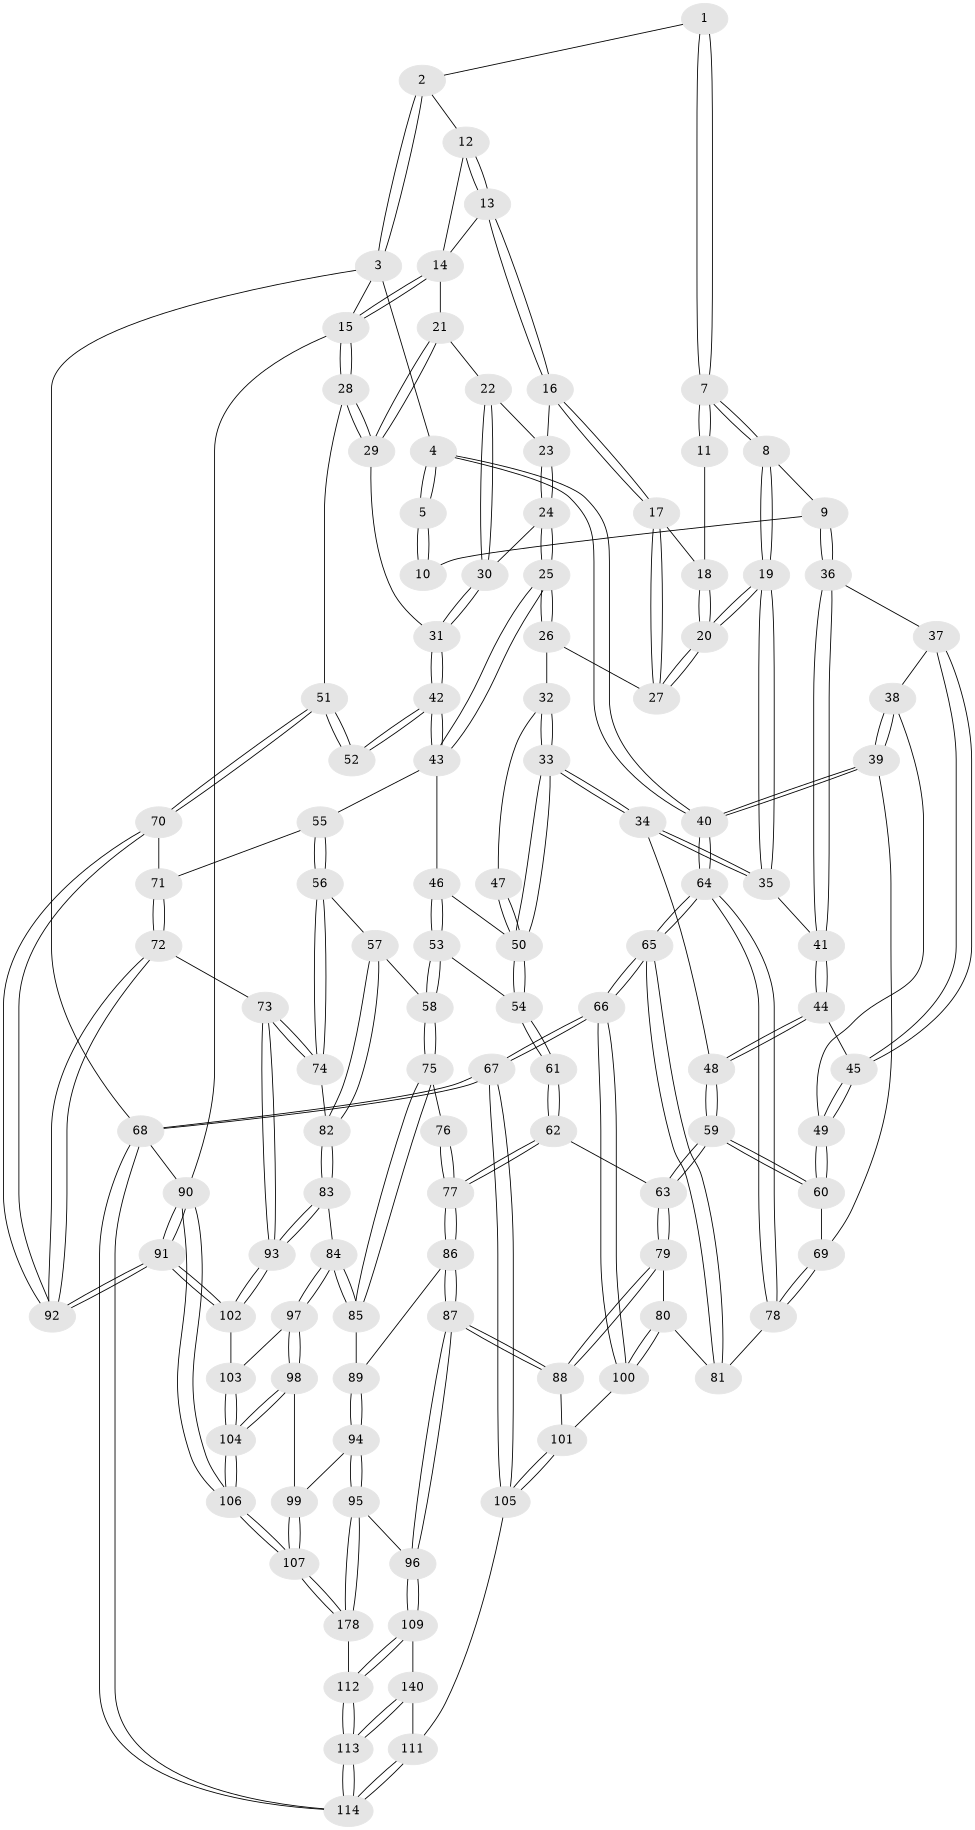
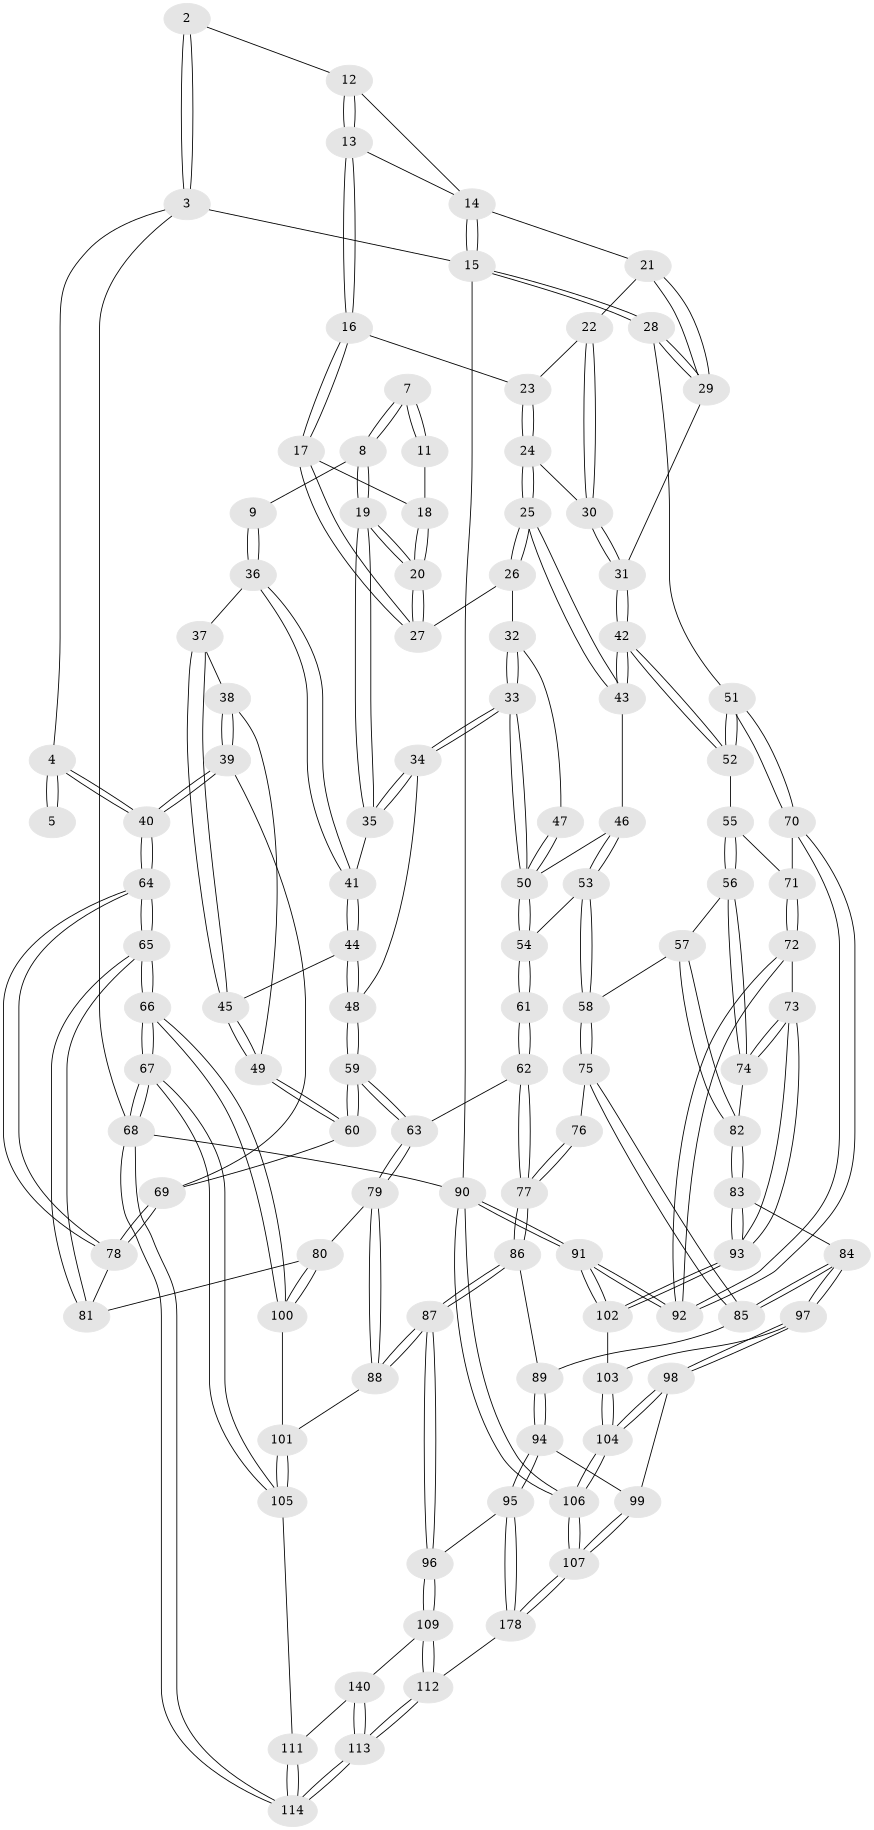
(705, 19) -> none
(423, 575) -> none
(379, 791) -> (730, 791)
